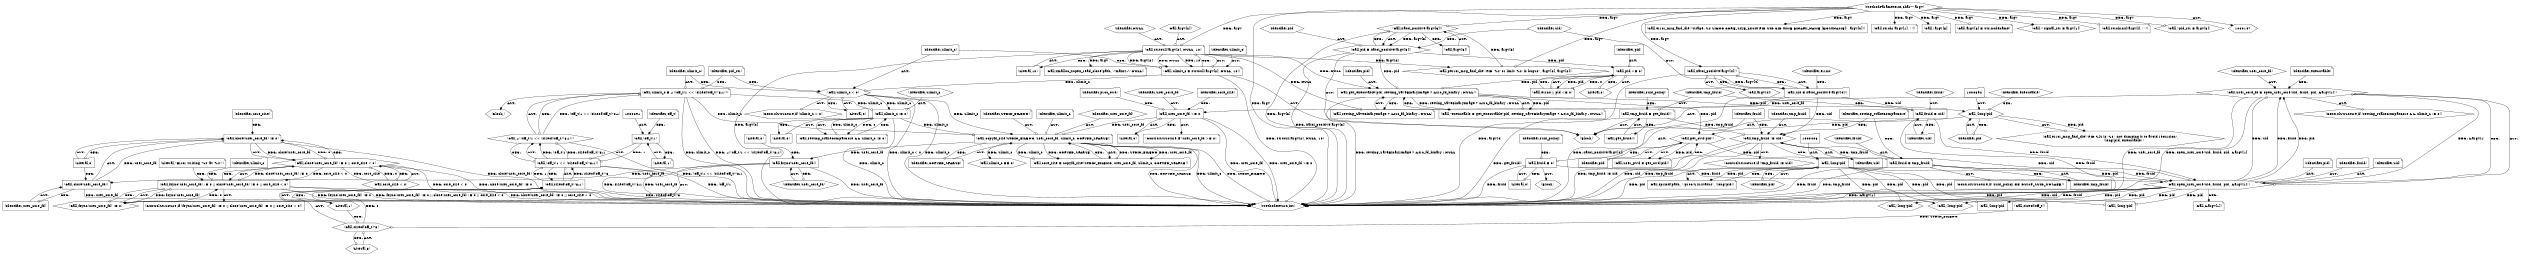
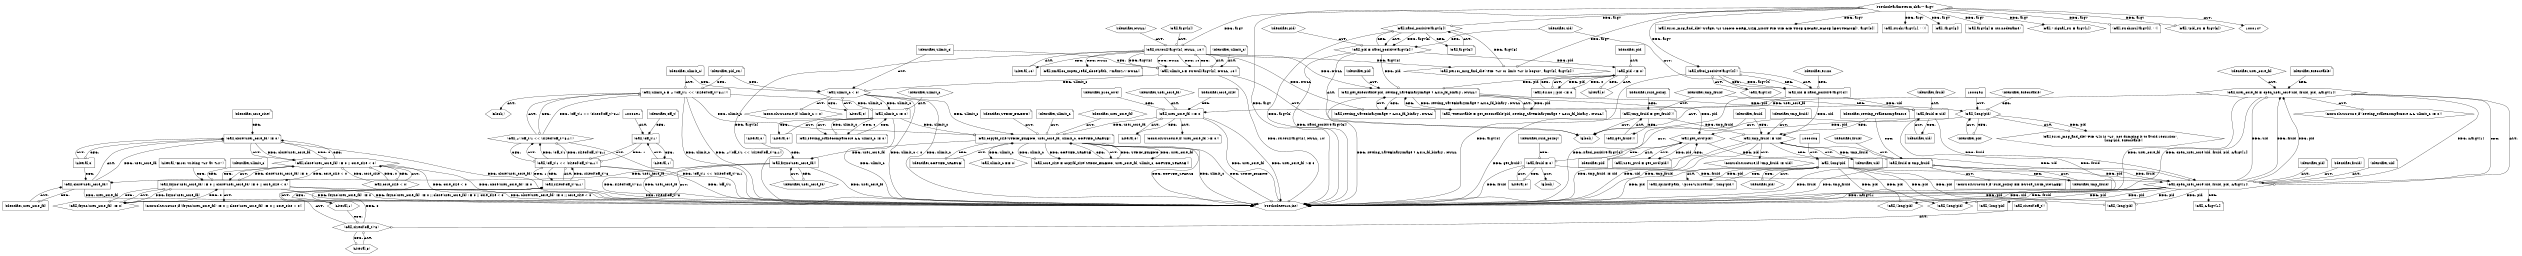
(1099, 61) -> (1097, 61)
(1939, 217) -> (1924, 217)
